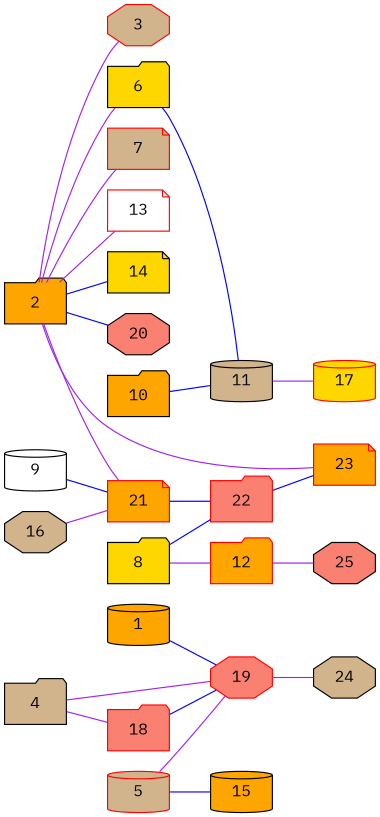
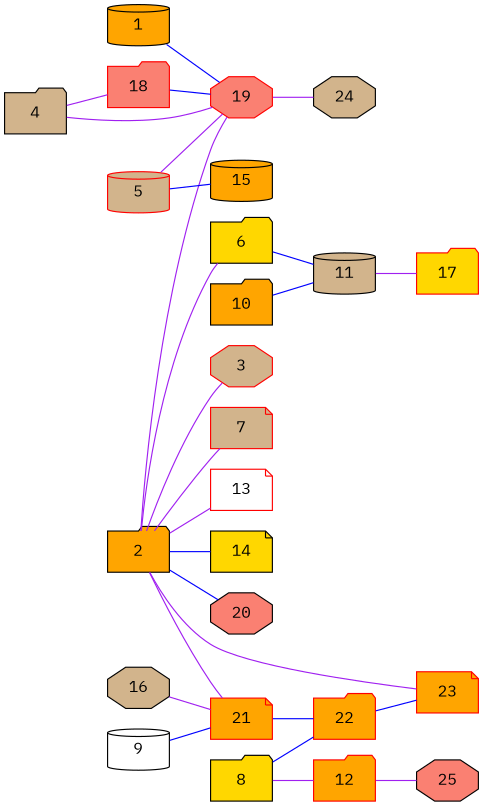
none -> (167, 320)
(344, 381) -> (447, 274)
(241, 501) -> (344, 719)
